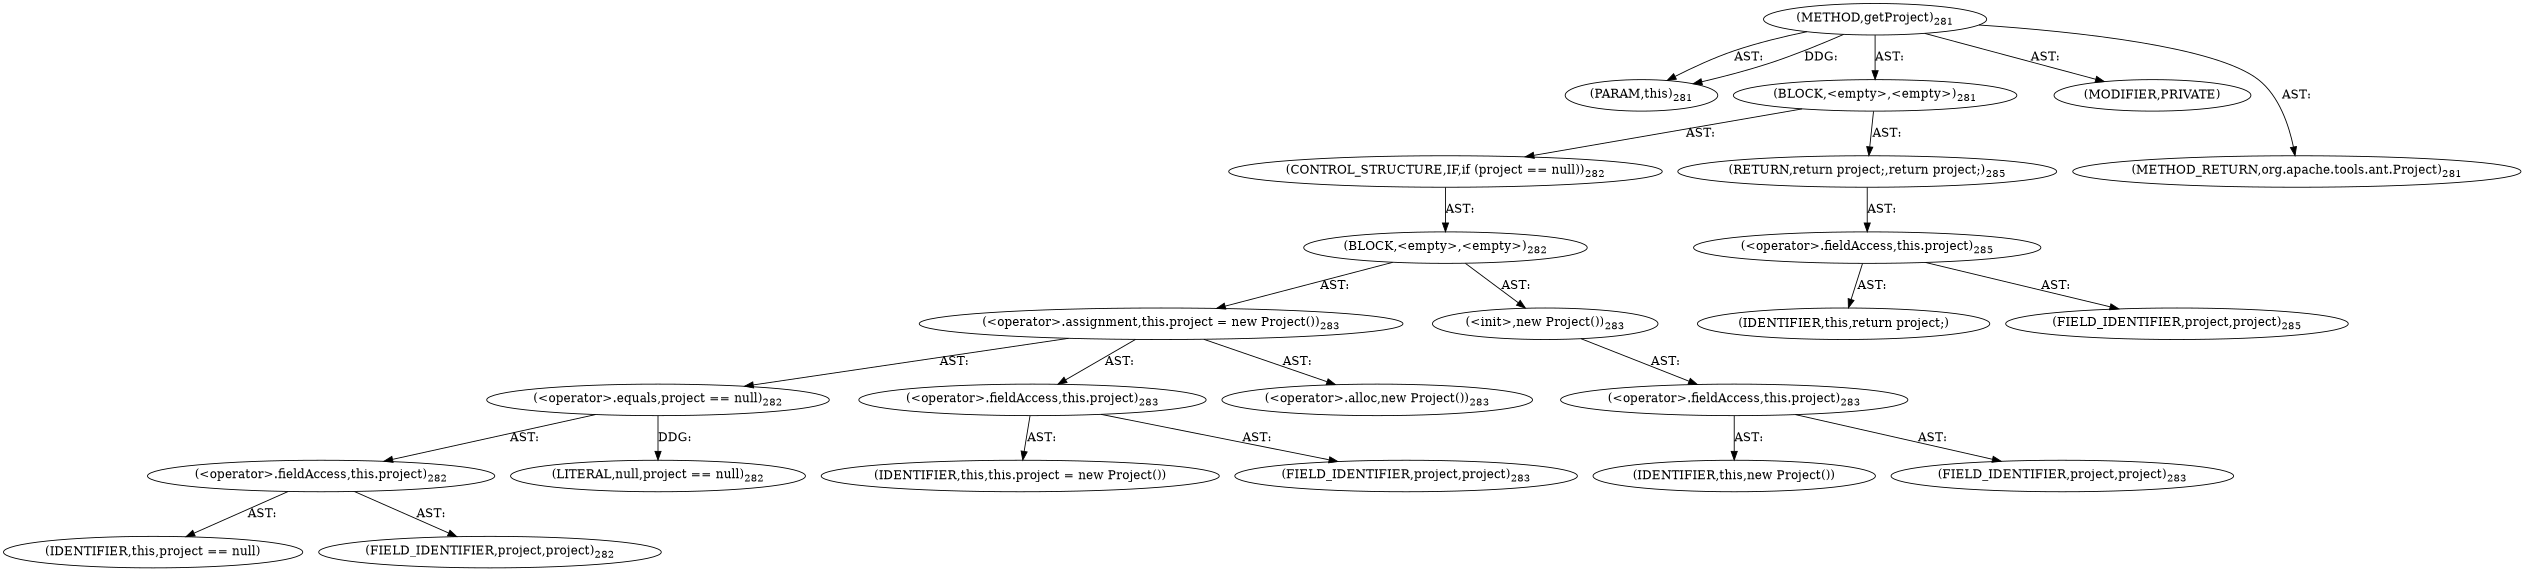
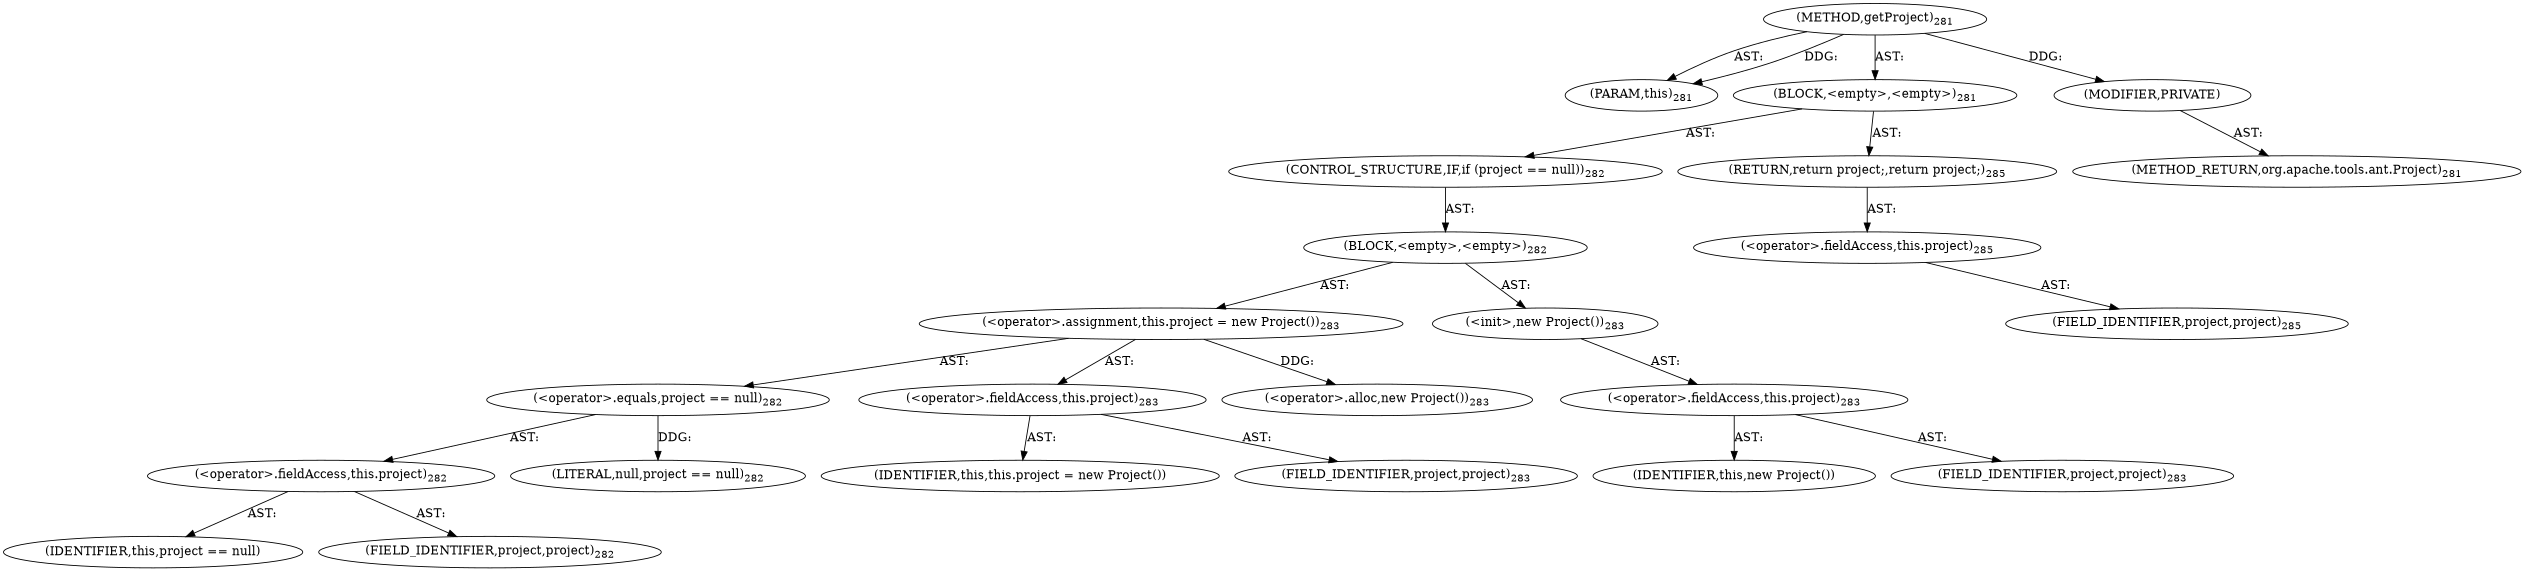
(2160, 46) -> (2220, 131)
(2048, 57) -> (2048, 57)
(1844, 324) -> none
(1299, 362) -> (1299, 362)
